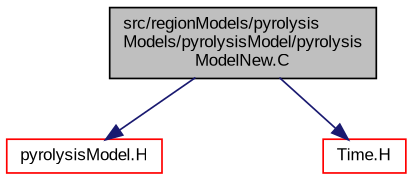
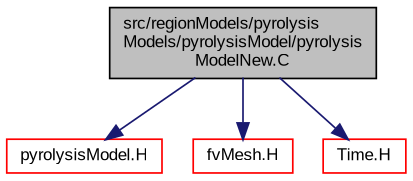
none -> (243, 156)
